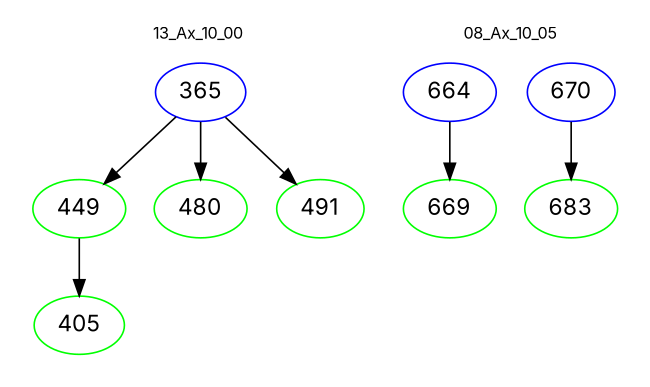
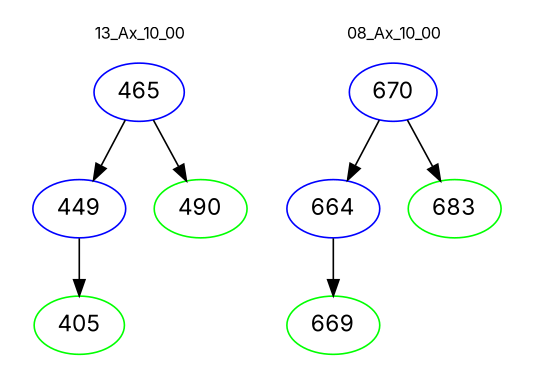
(510, 35) -> (394, 35)
(201, 92) -> (139, 92)
none -> (367, 143)
(79, 209) -> (79, 209)
(201, 209) -> none
(320, 209) -> (201, 209)
